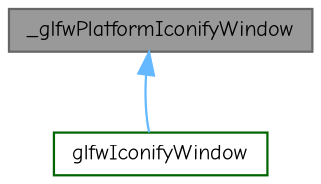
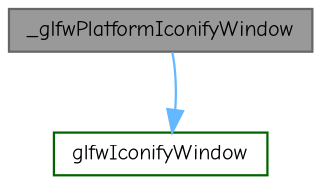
(146, 104) -> (176, 81)
